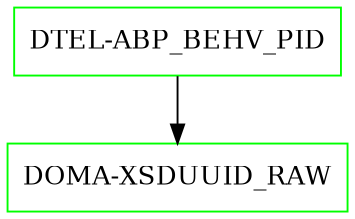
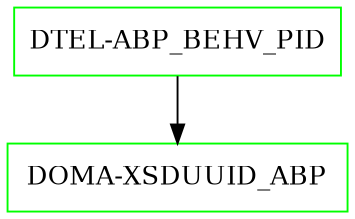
(178, 178) -> (178, 178)
